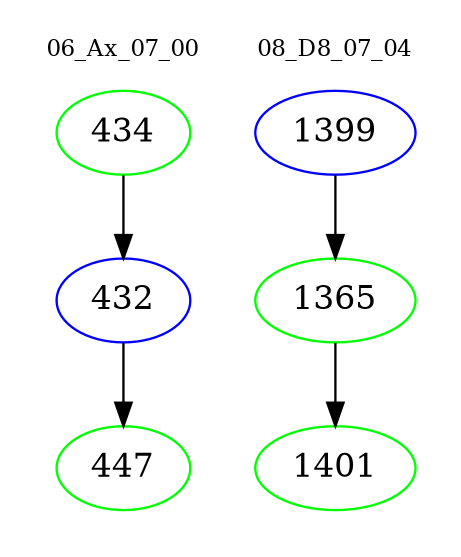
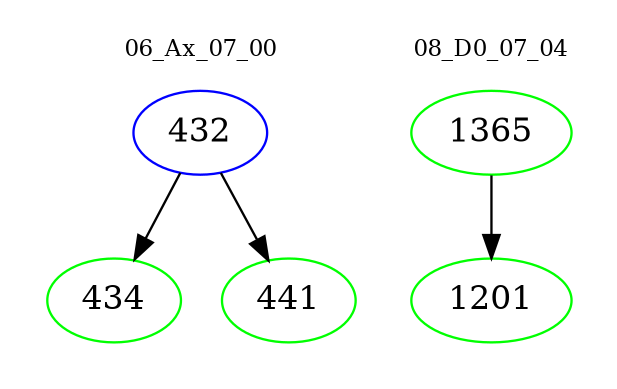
(335, 50) -> (491, 50)
(335, 133) -> none
(123, 205) -> (163, 206)
(123, 468) -> (289, 300)
(335, 468) -> (491, 300)
